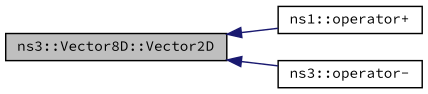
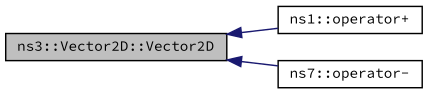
(116, 47) -> (116, 47)
(350, 74) -> (350, 74)
